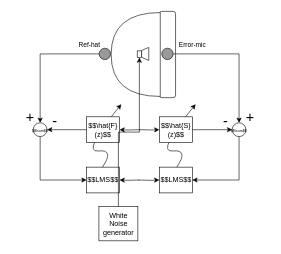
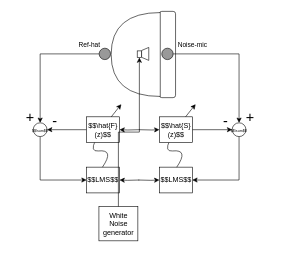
(193, 45) -> (193, 45)
